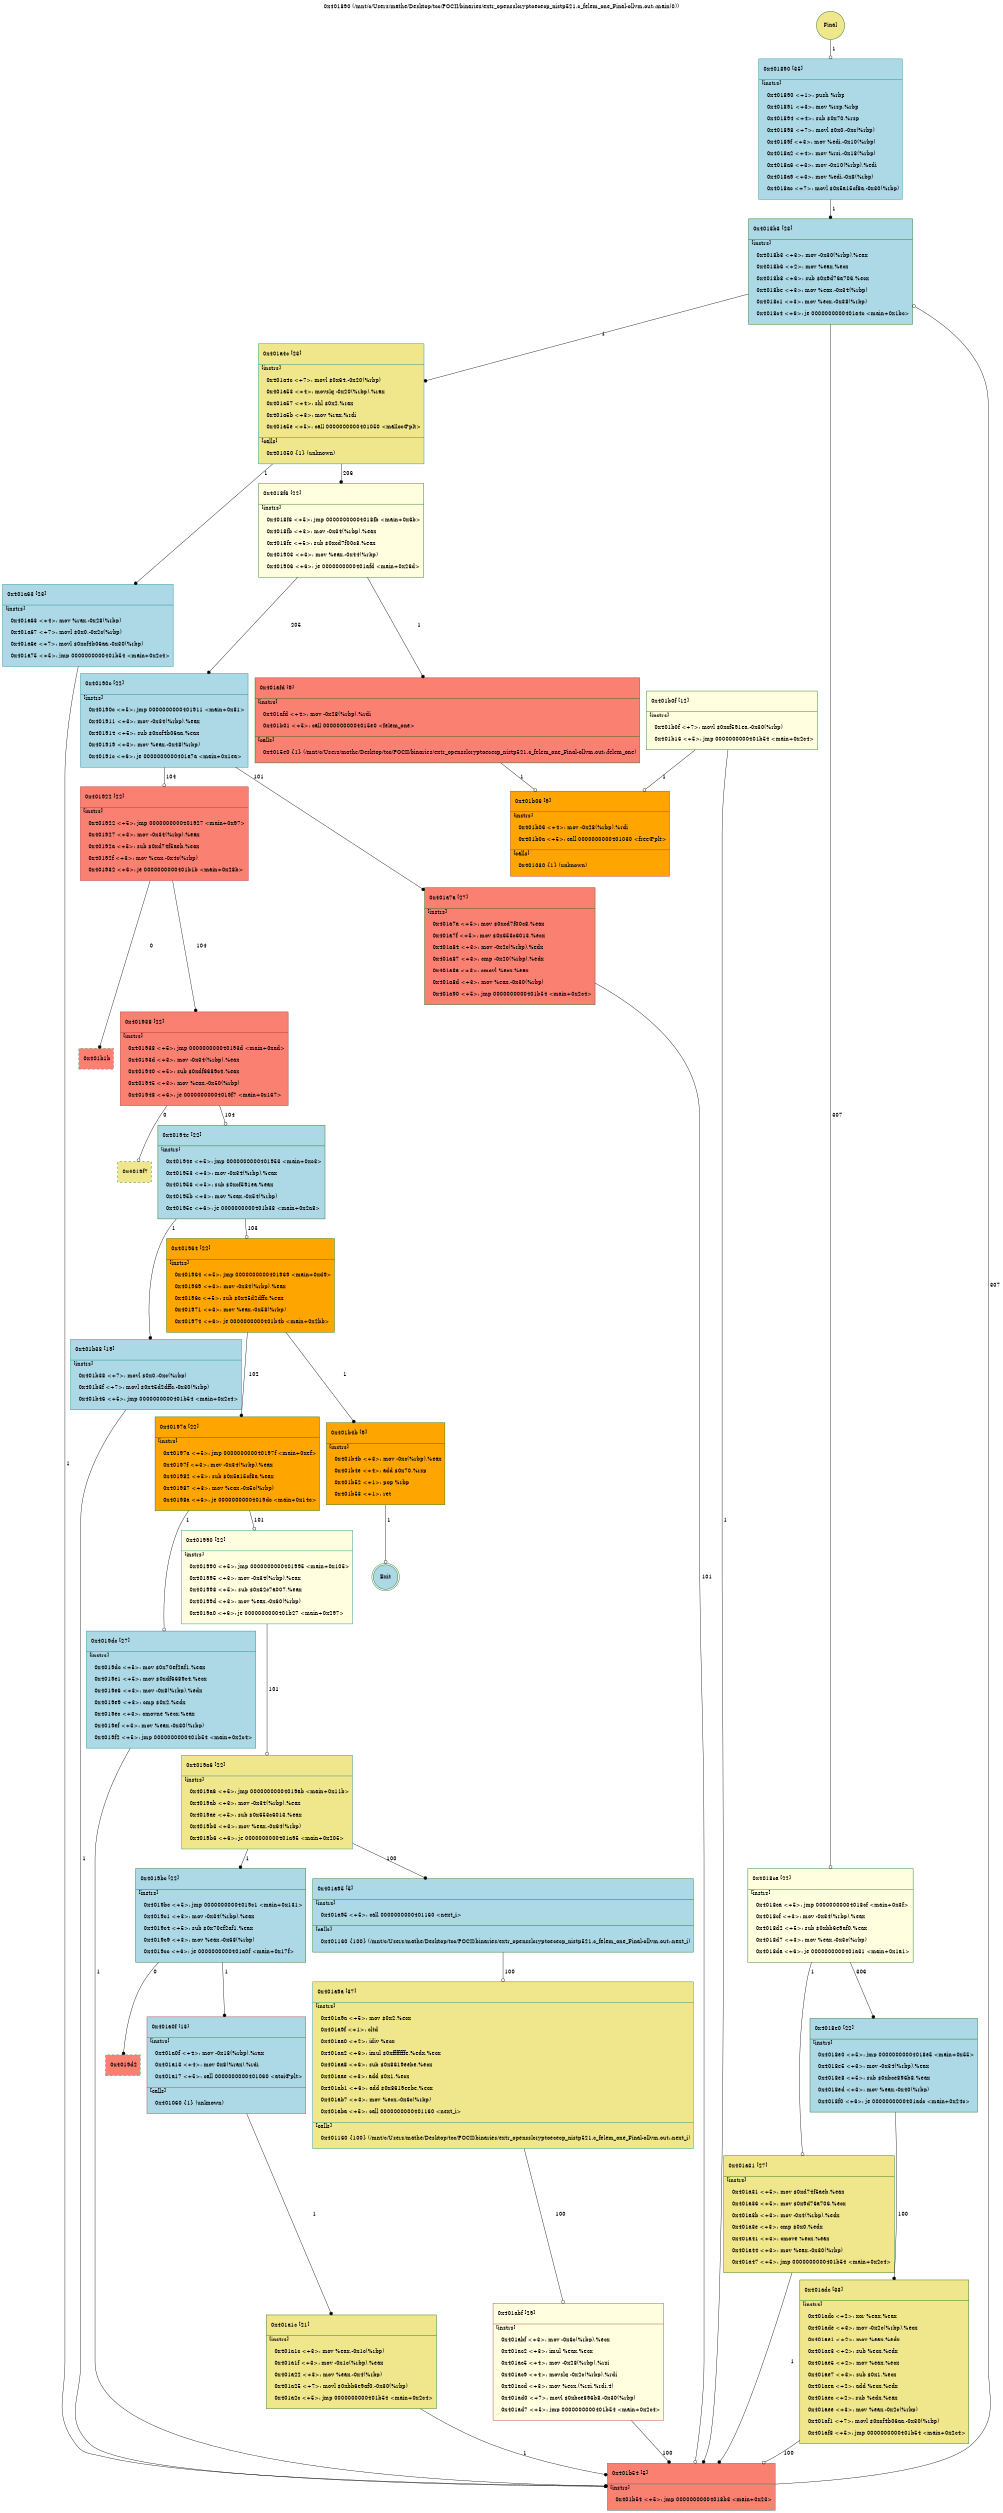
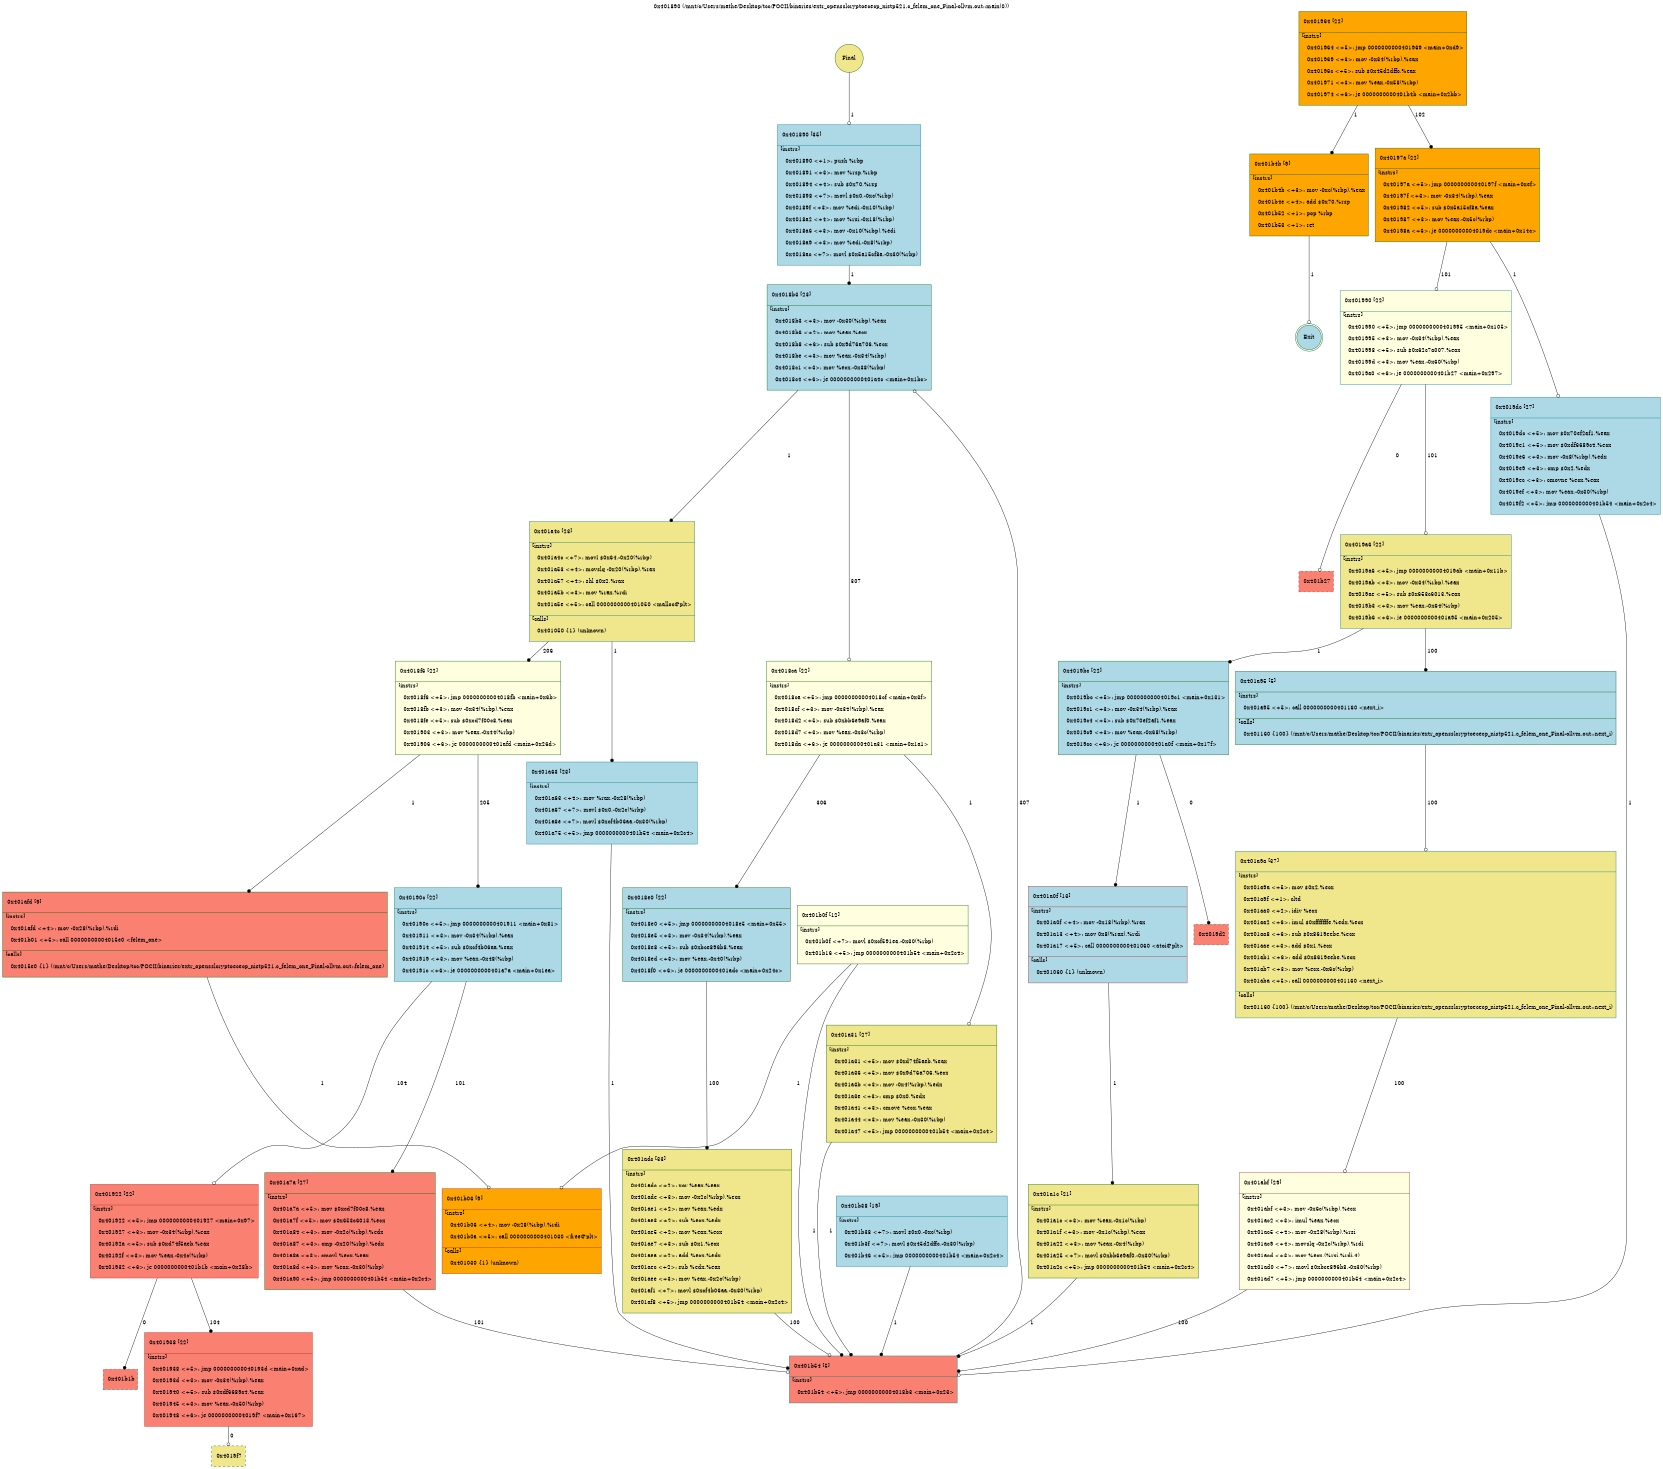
none -> (1316, 582)
(241, 1172) -> none
